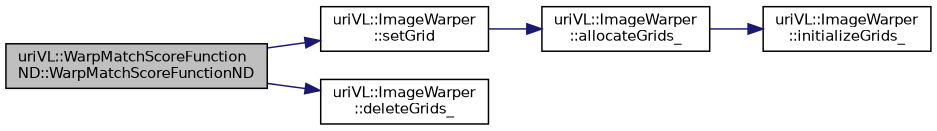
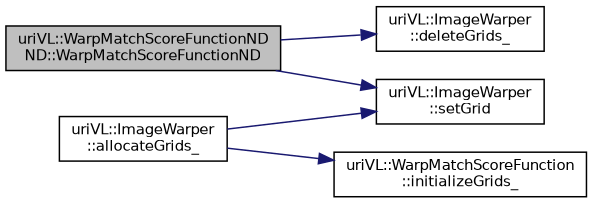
(508, 29) -> (294, 121)
(847, 29) -> (460, 174)
(137, 66) -> (143, 48)
